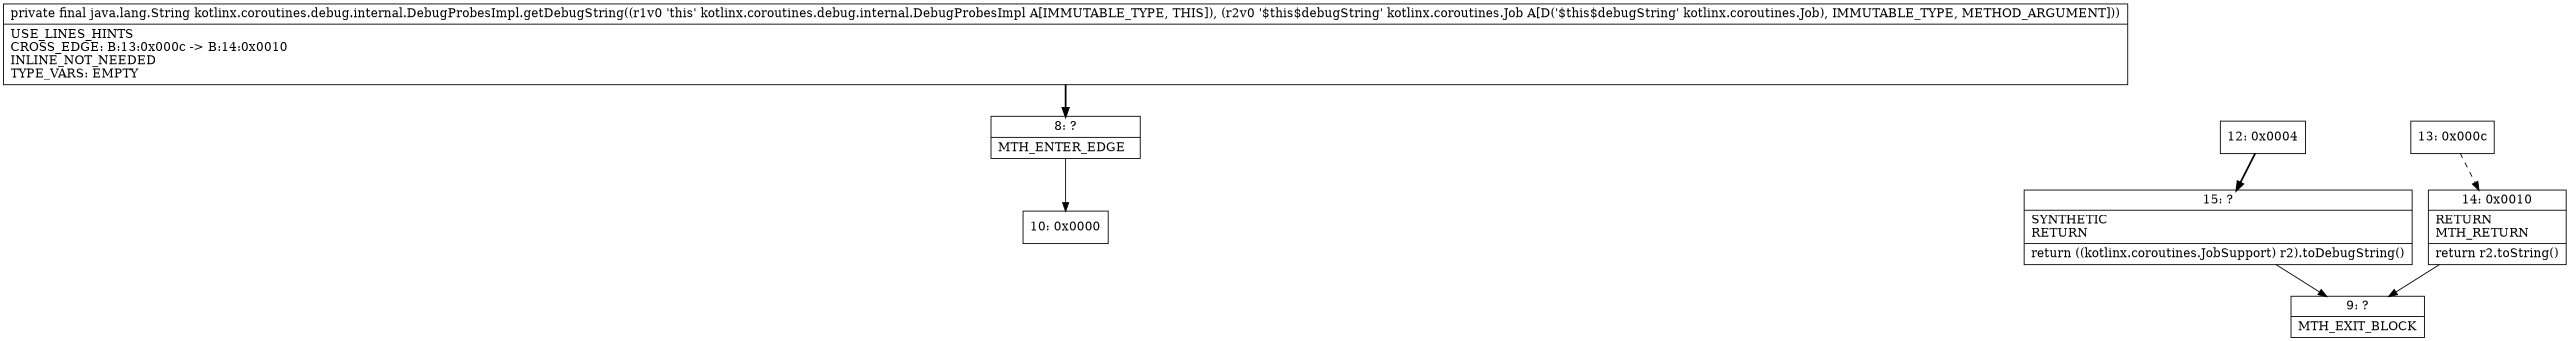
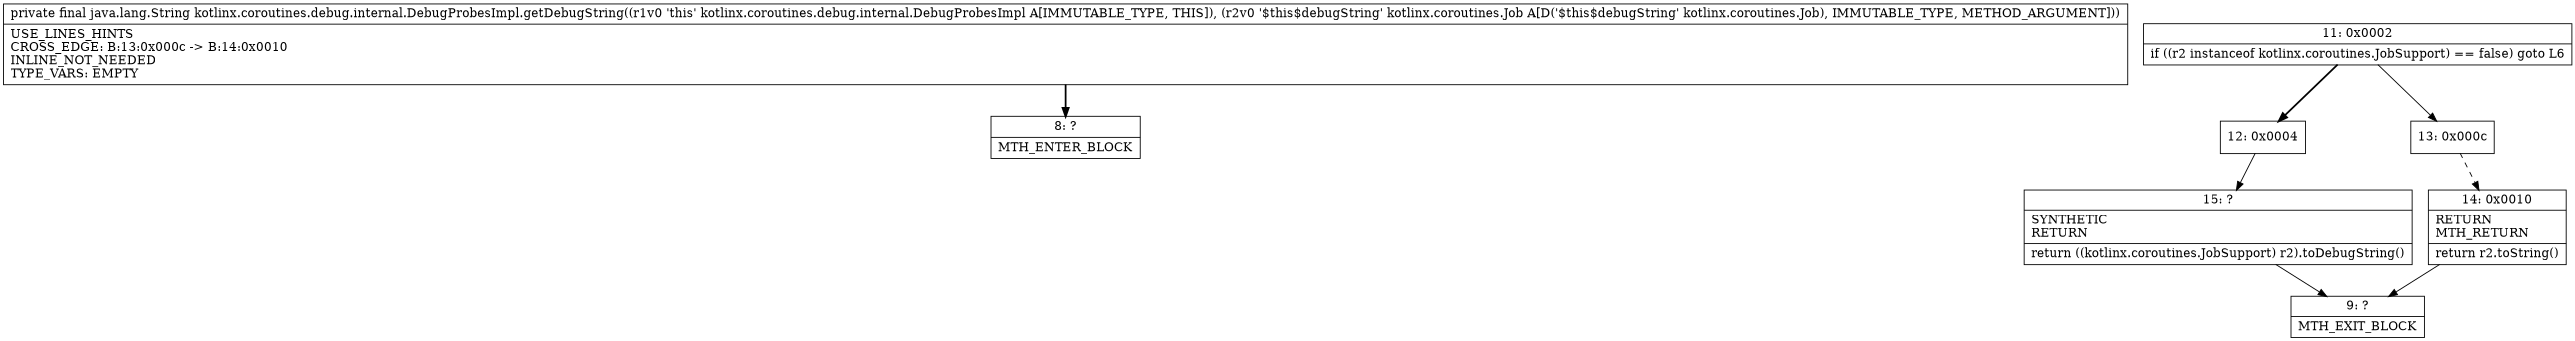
none -> (2358, 44)
(1062, 147) -> (1066, 147)
(2248, 168) -> (2248, 168)
(1066, 227) -> none
